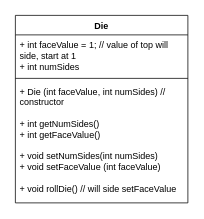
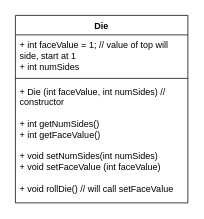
(102, 130) -> (102, 130)
